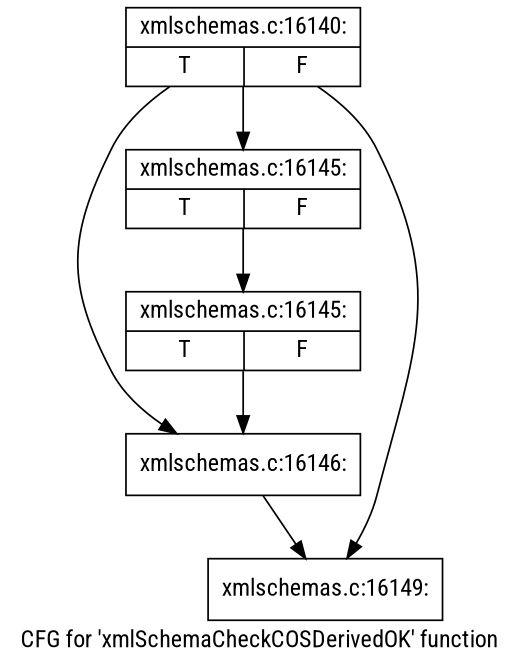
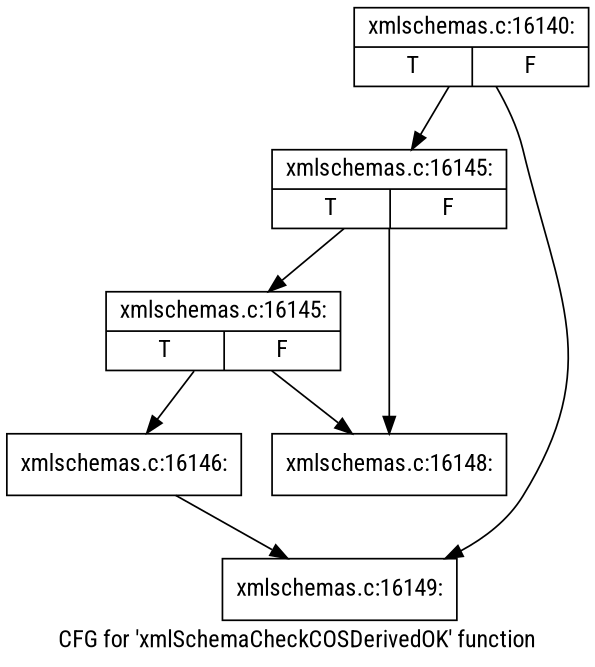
(78, 254) -> none
none -> (389, 465)
